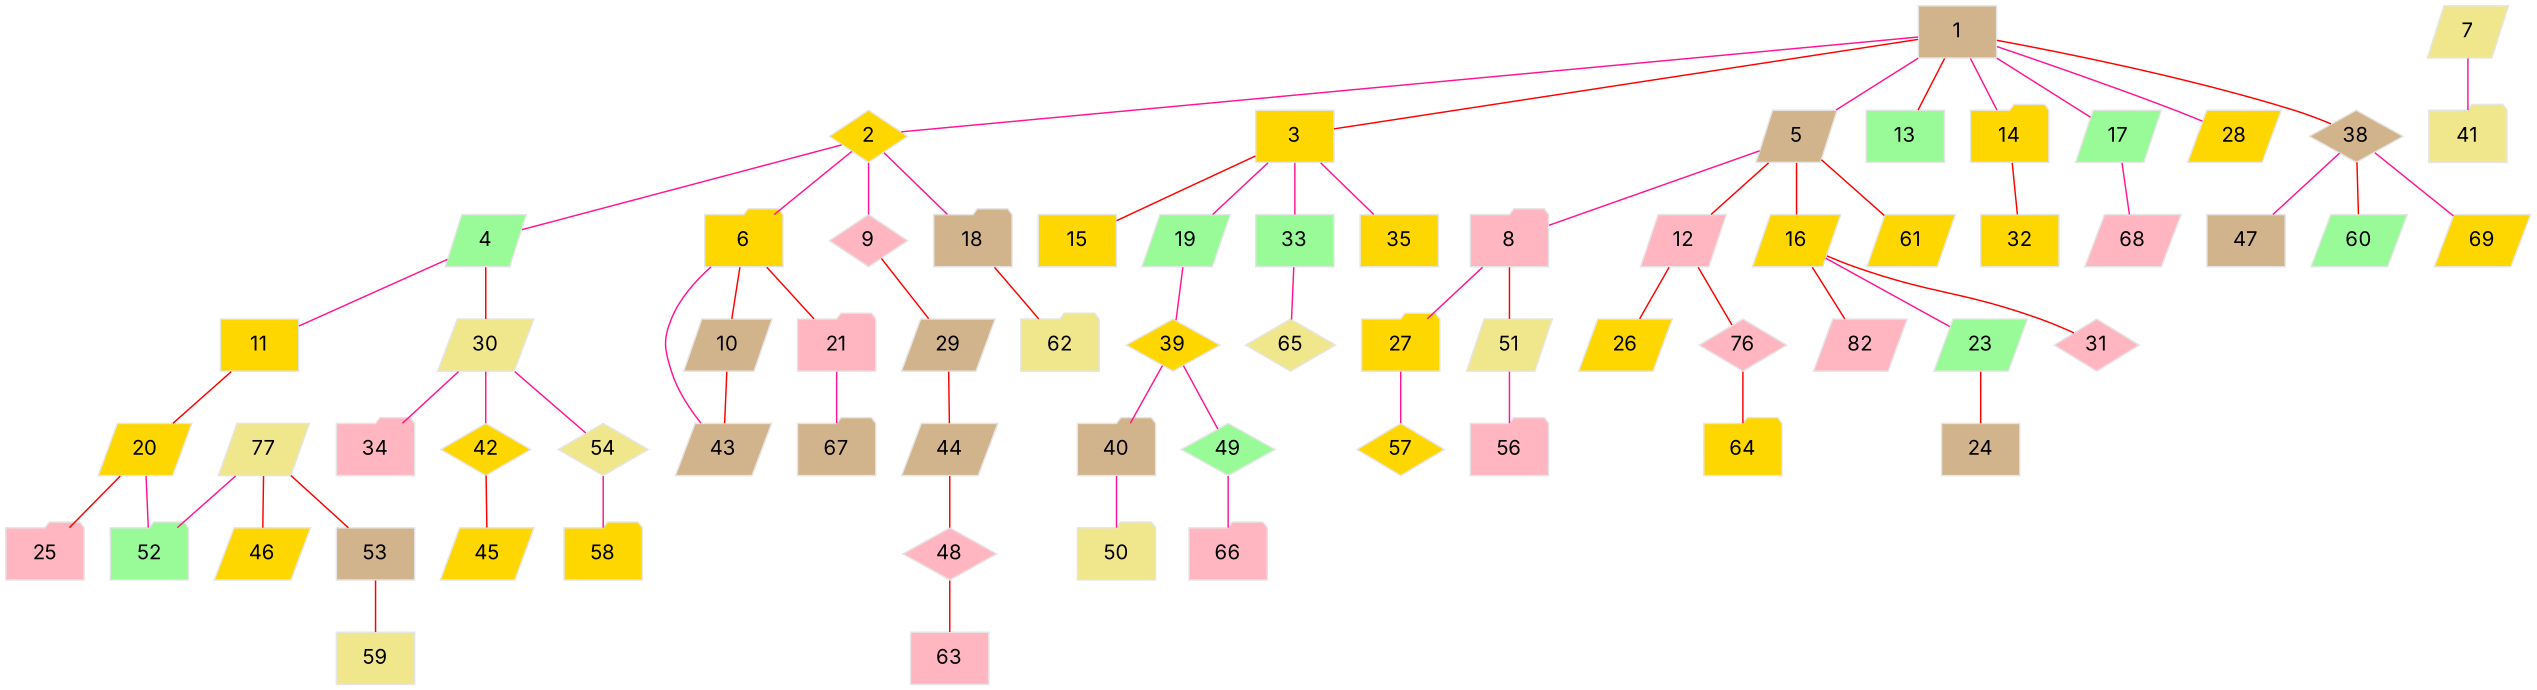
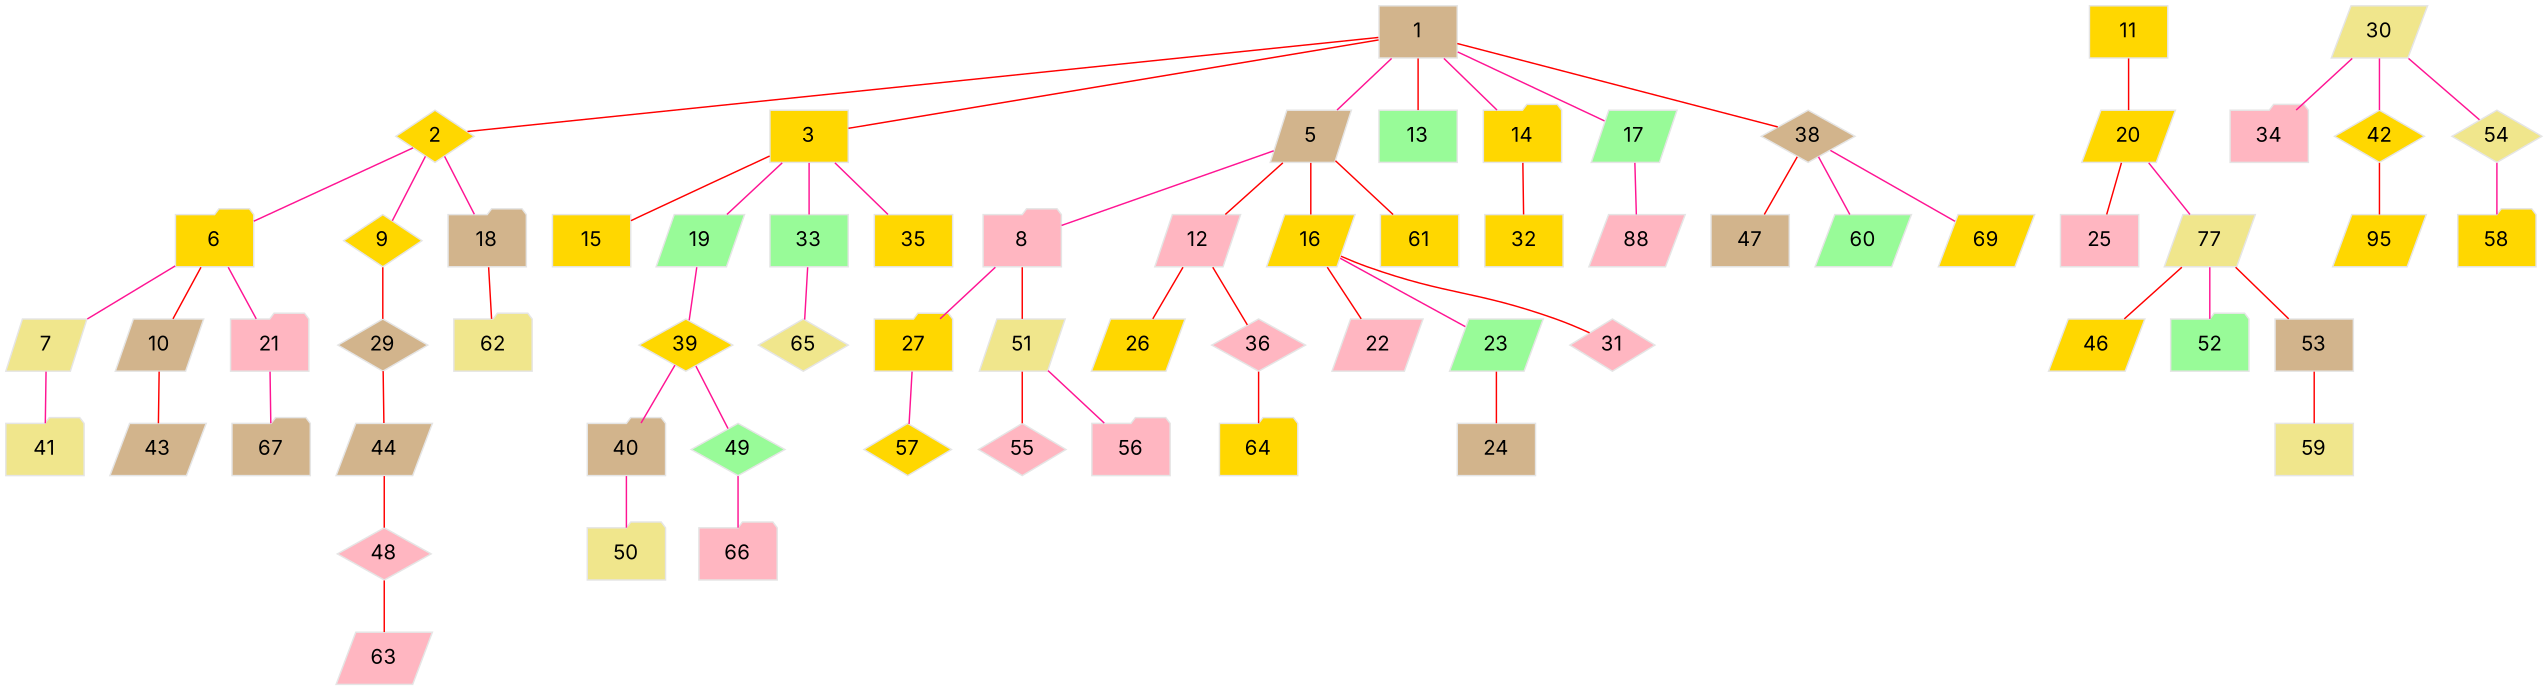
(1410, 84) -> (923, 84)
(2234, 136) -> none
(2306, 184) -> (1781, 186)
(2358, 188) -> (1834, 186)
(486, 241) -> none
(869, 241) -> (383, 241)
(1911, 241) -> (1420, 241)
(2133, 241) -> (1637, 241)
(790, 293) -> (242, 293)
(666, 342) -> (131, 292)
(948, 345) -> (383, 345)
(1743, 345) -> (1259, 345)
(1860, 345) -> (1378, 345)
none -> (1022, 450)
(147, 502) -> (2169, 189)
(45, 554) -> (2100, 241)
(487, 554) -> (2379, 241)
(950, 658) -> (384, 658)
